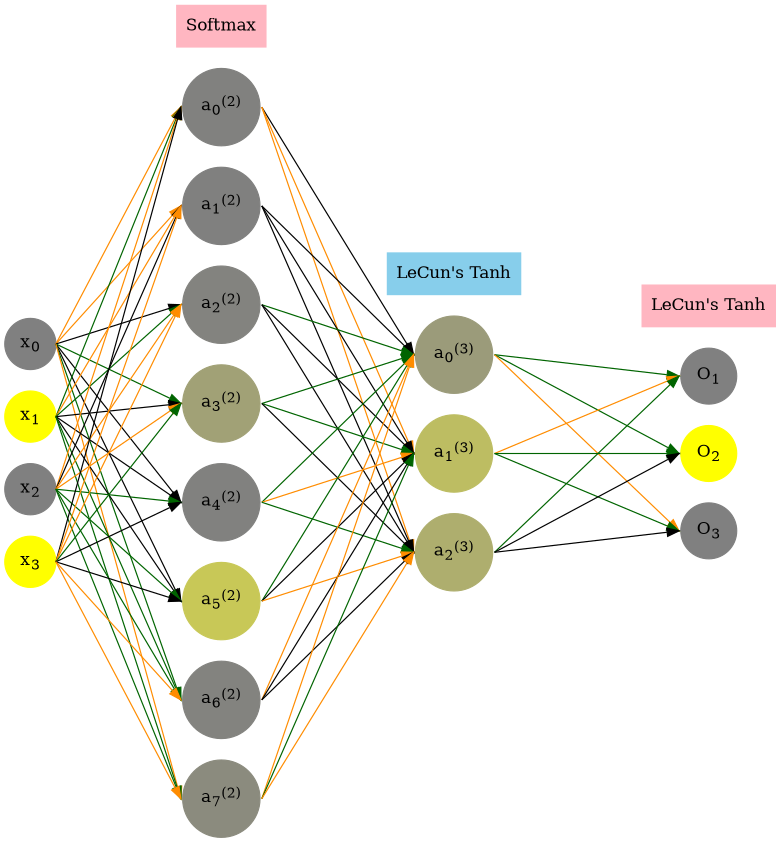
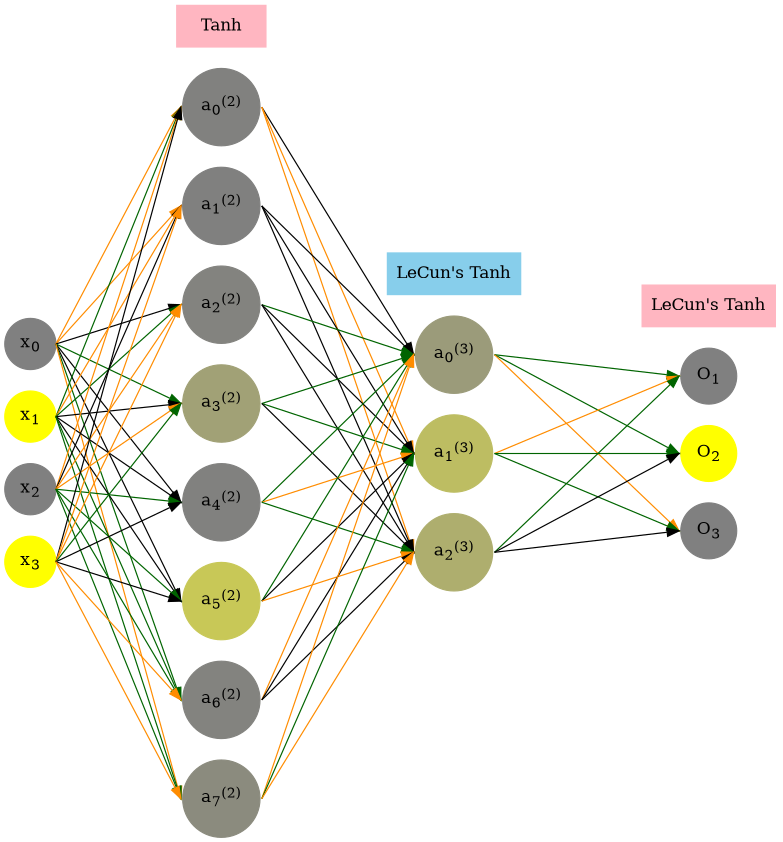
(221, 26) -> (221, 26)
